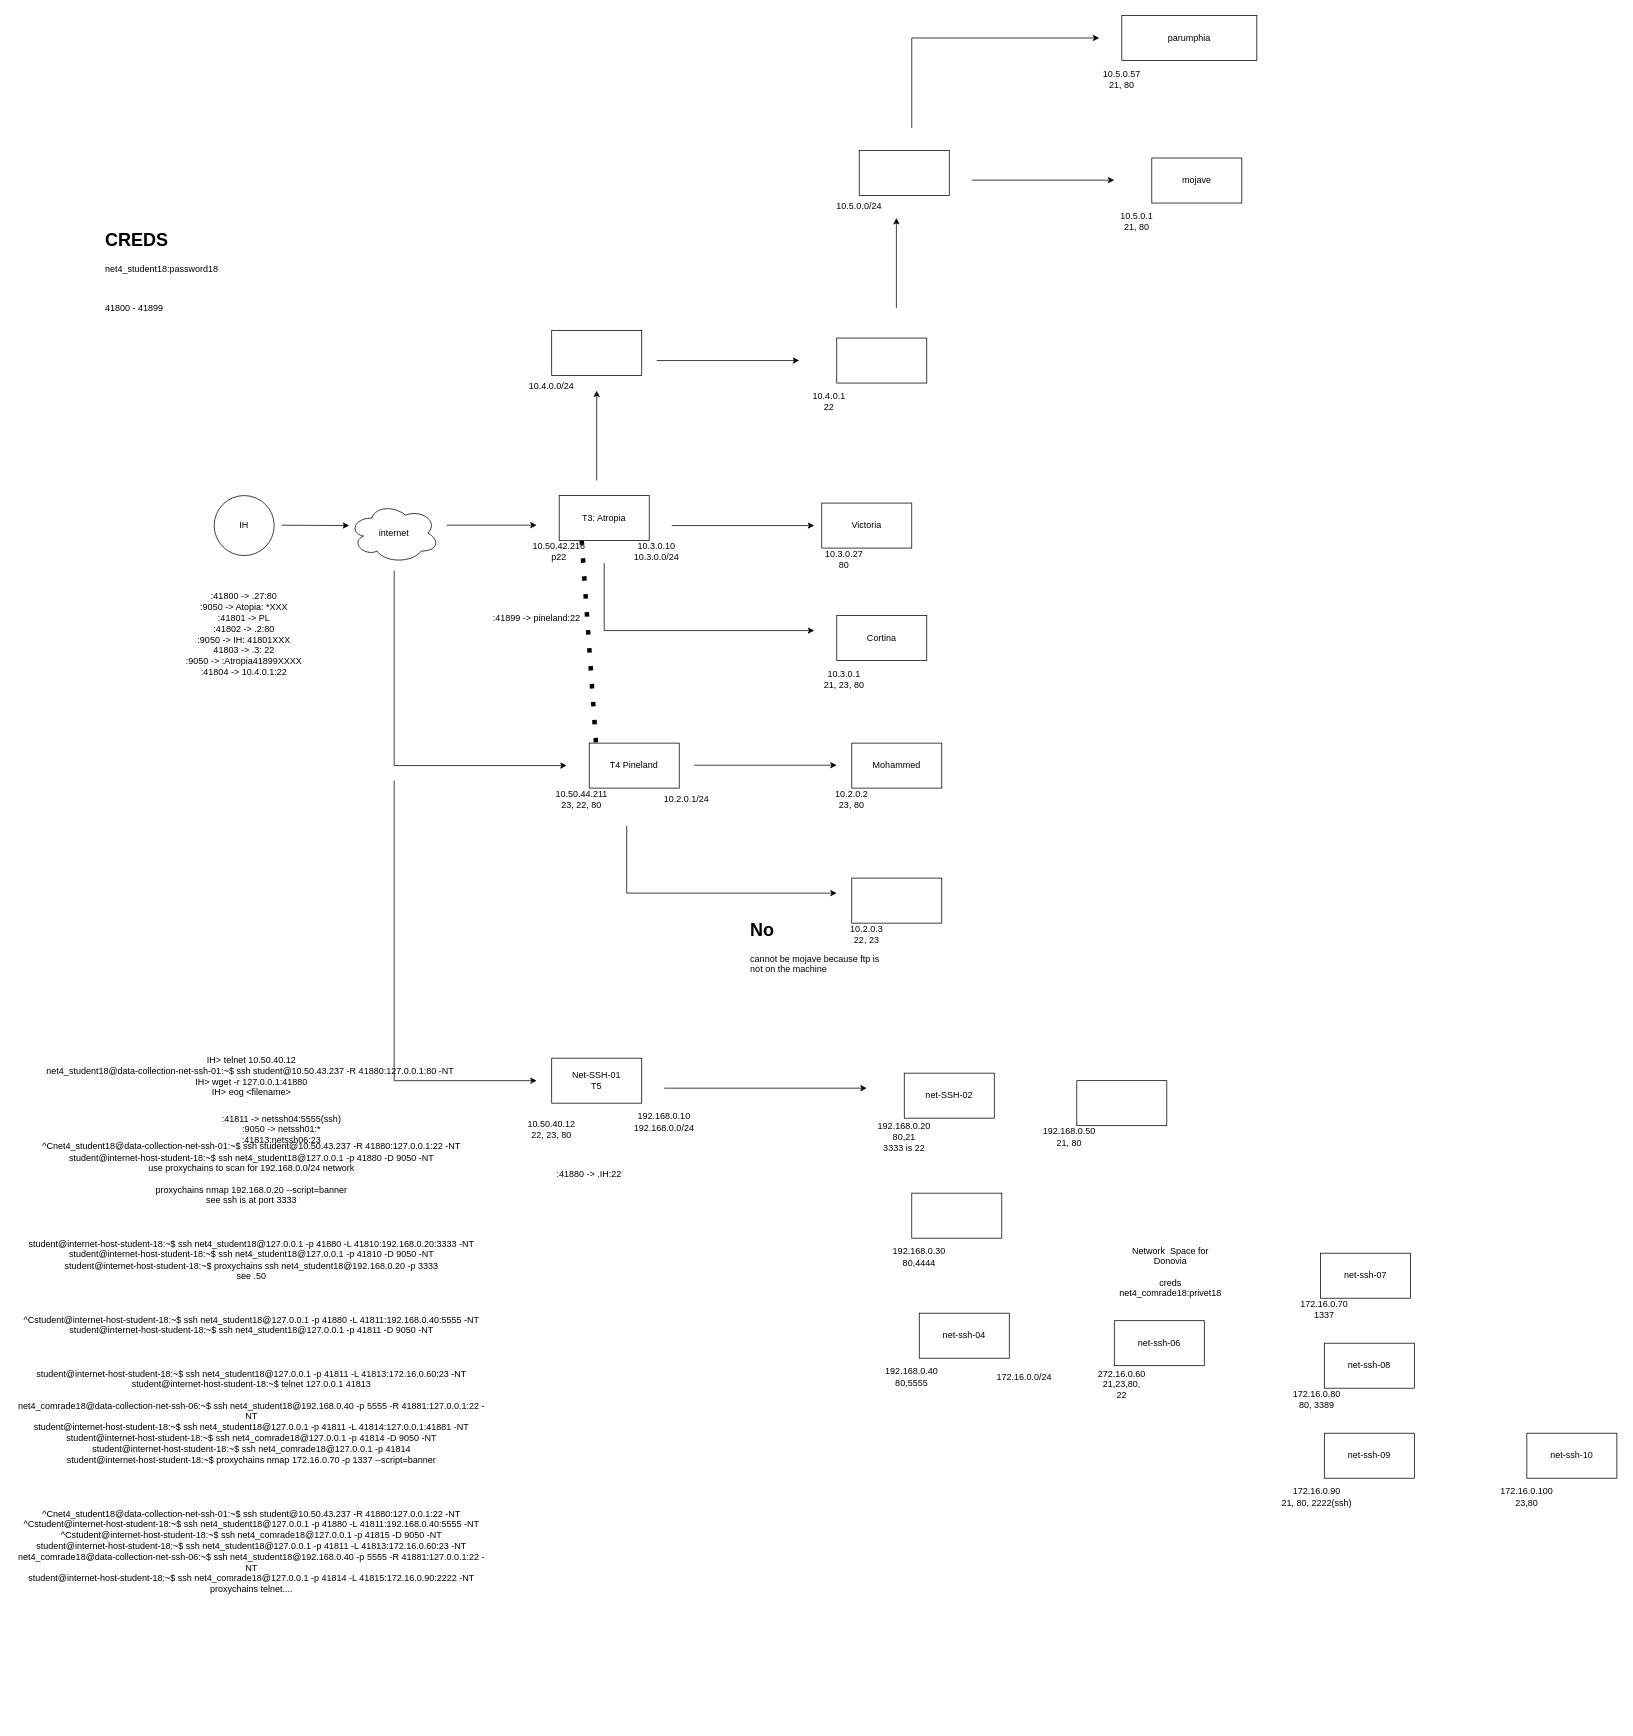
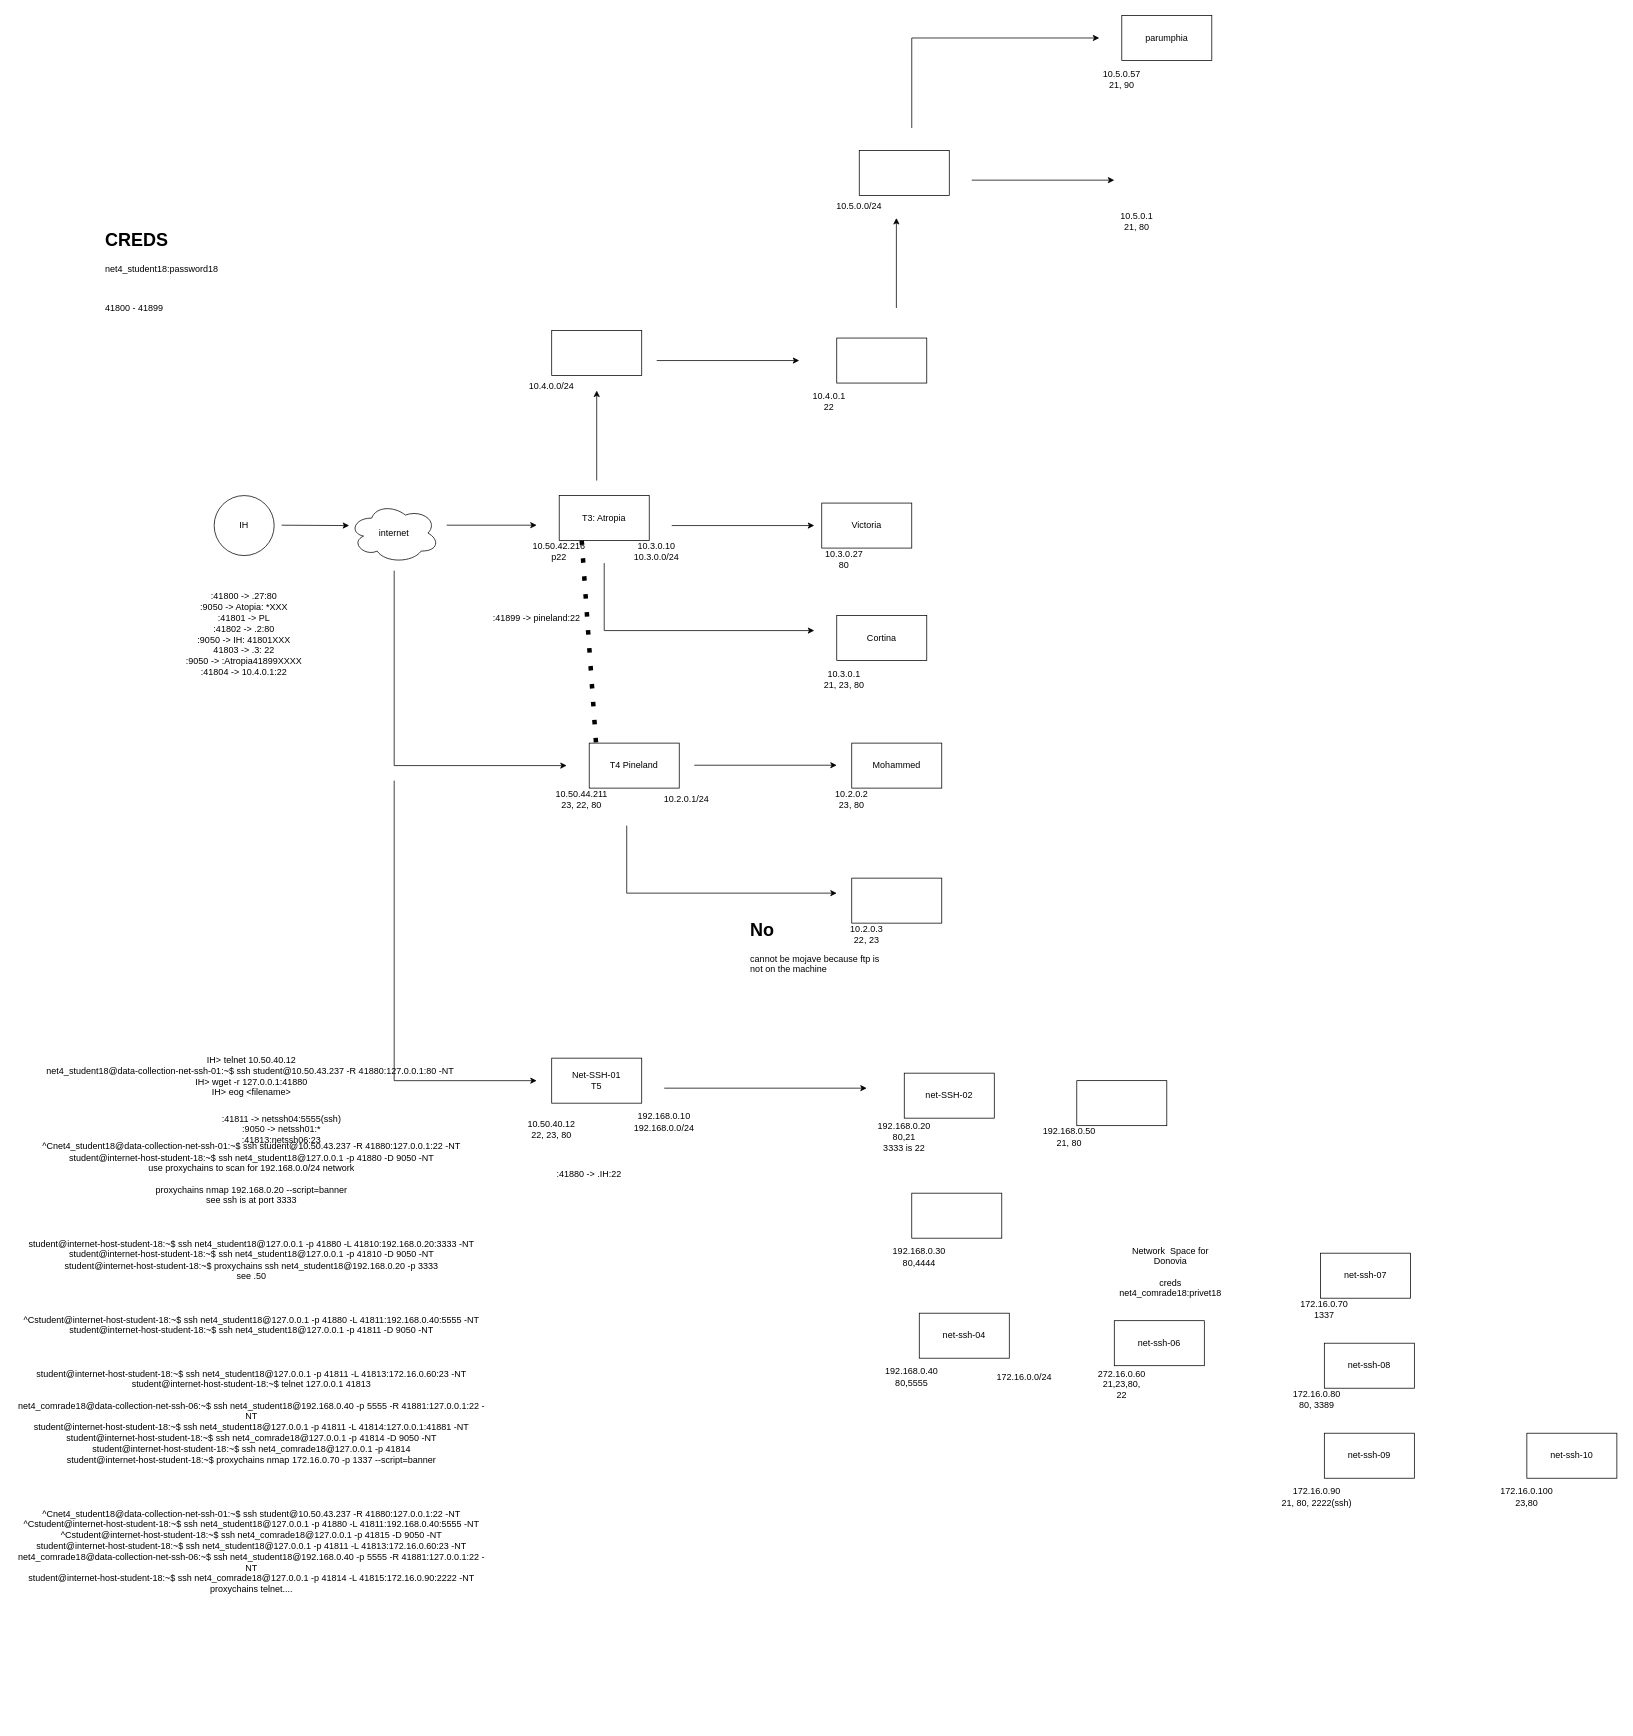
(1189, 38) -> (1167, 38)
(1122, 79) -> (1122, 79)
(1197, 180) -> none
